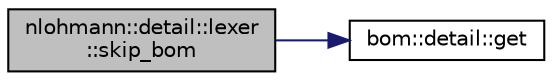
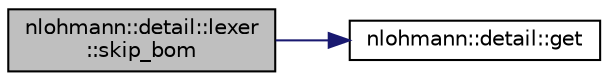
(447, 40) -> (475, 40)
